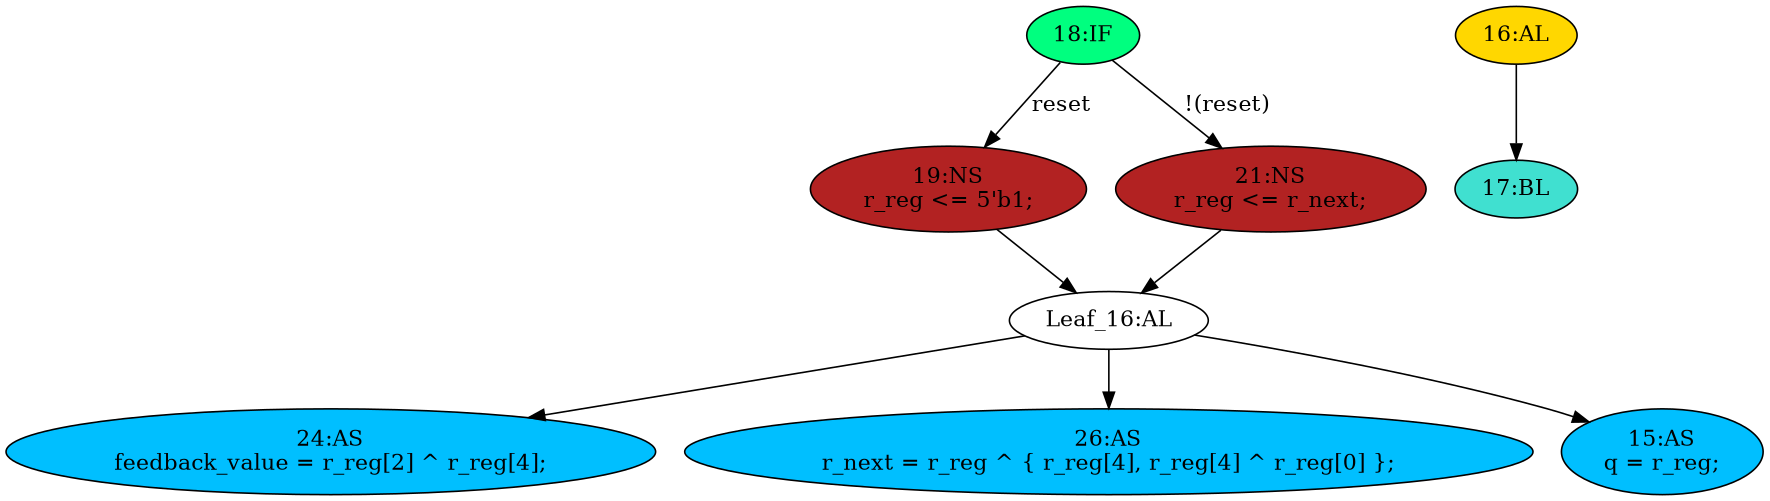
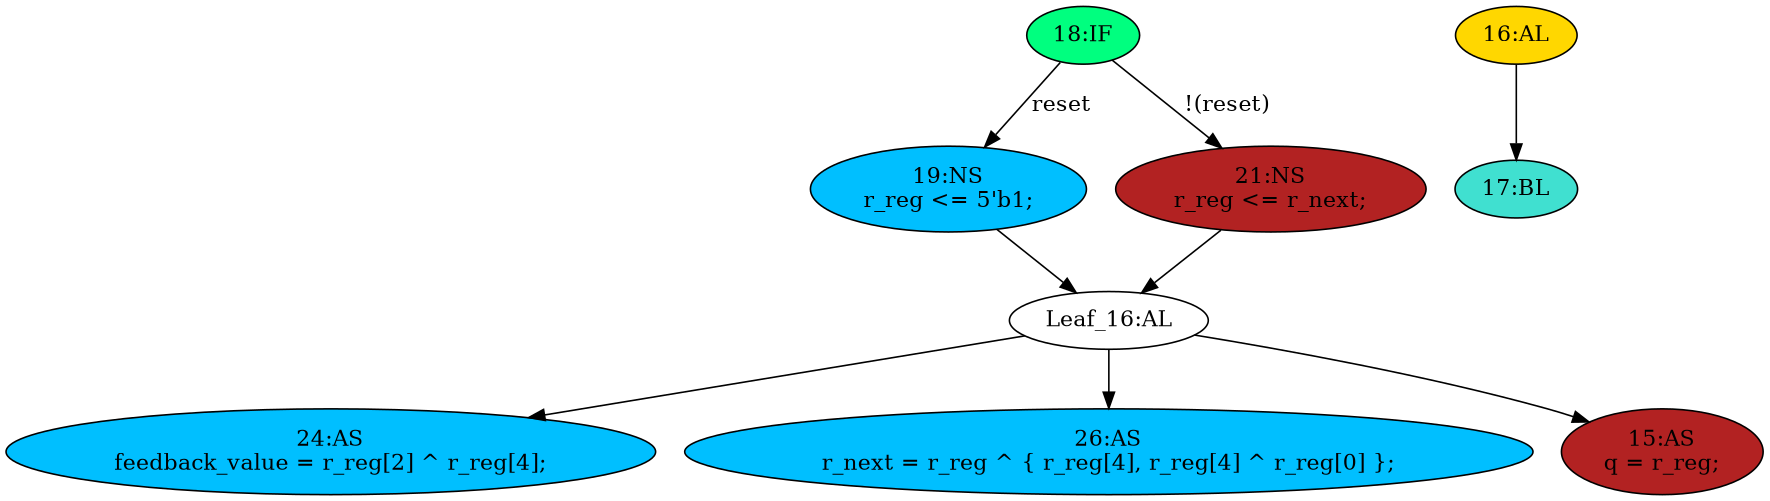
(948, 189) -> (948, 189)
(1662, 452) -> (1662, 452)
